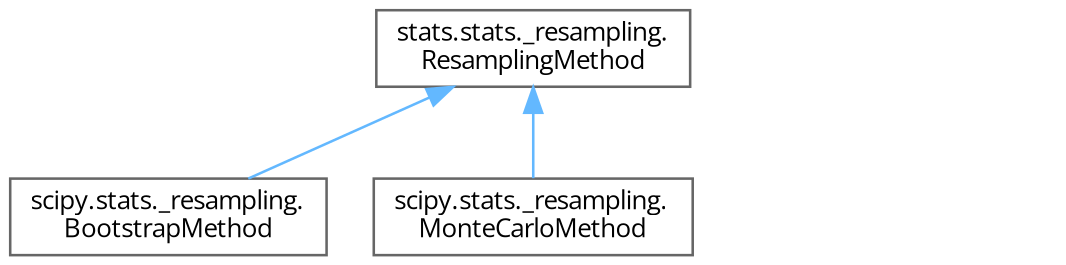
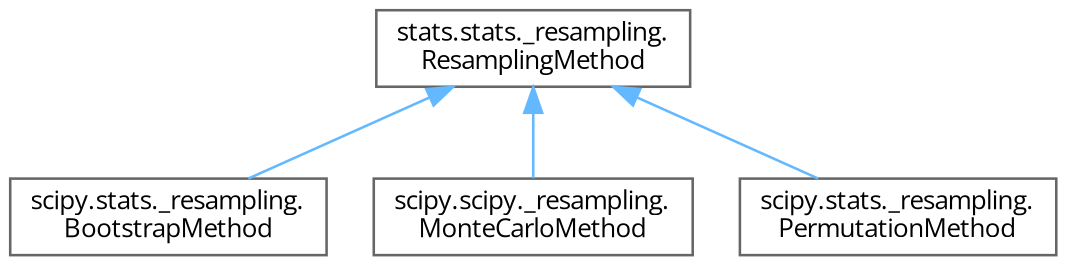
(533, 217) -> (533, 217)
none -> (898, 217)
